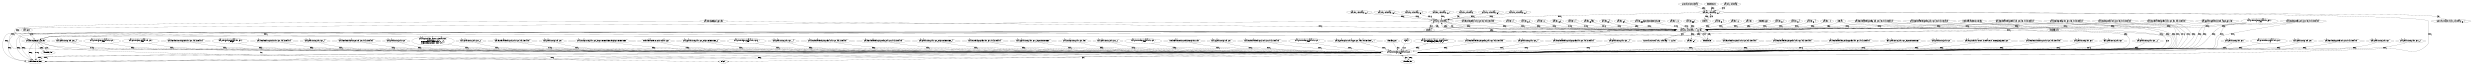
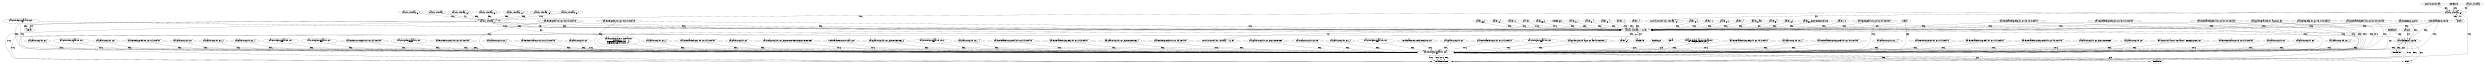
none -> (1541, 21)
